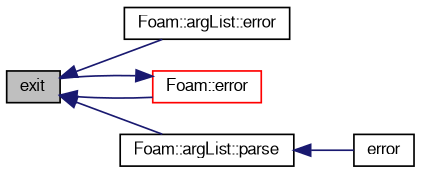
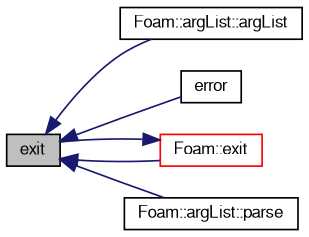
(207, 23) -> (211, 23)
(207, 87) -> (211, 150)
(332, 150) -> (128, 116)
